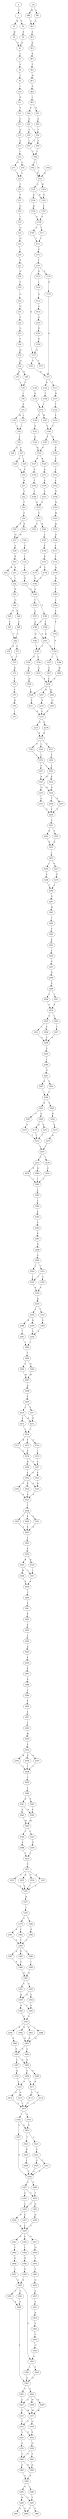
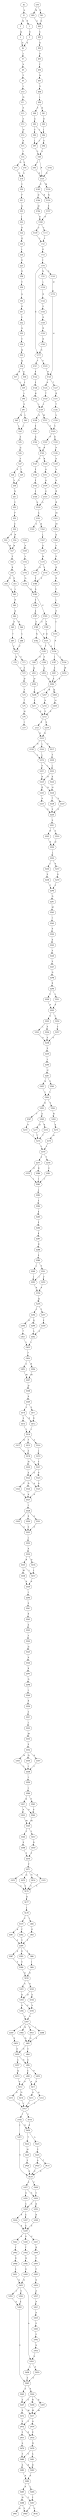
none -> (35, 377)
(20, 447) -> (20, 458)
